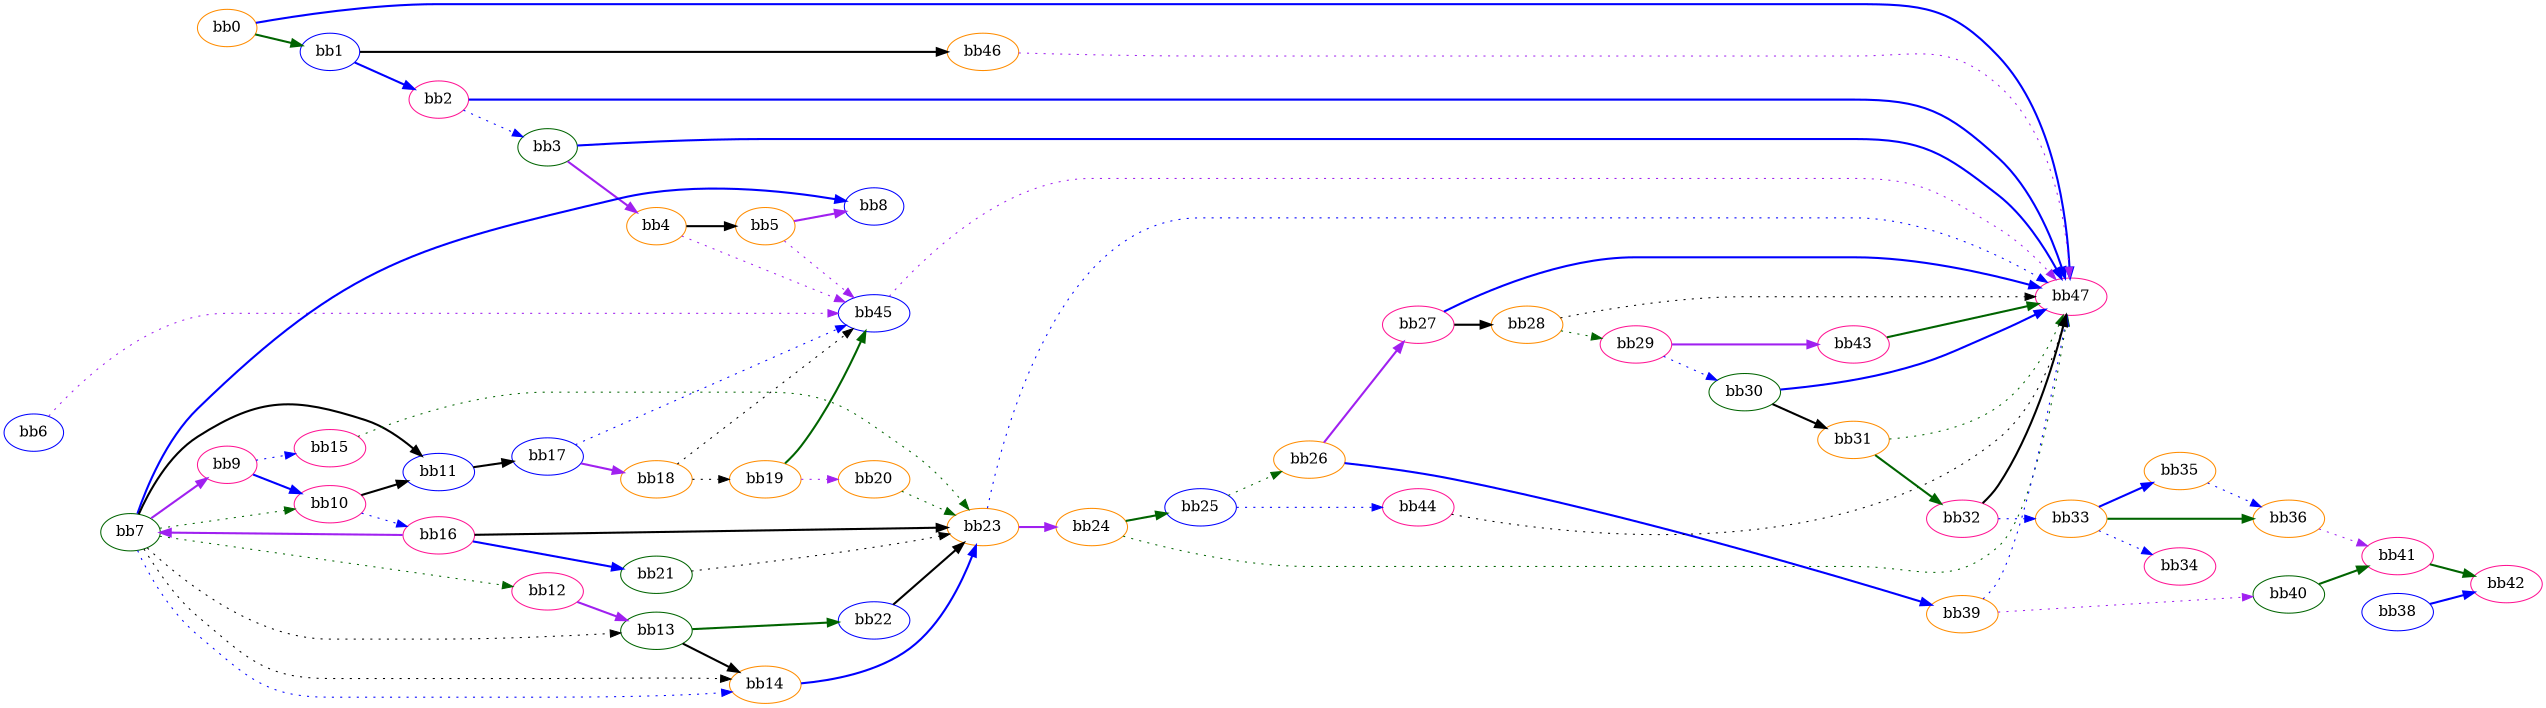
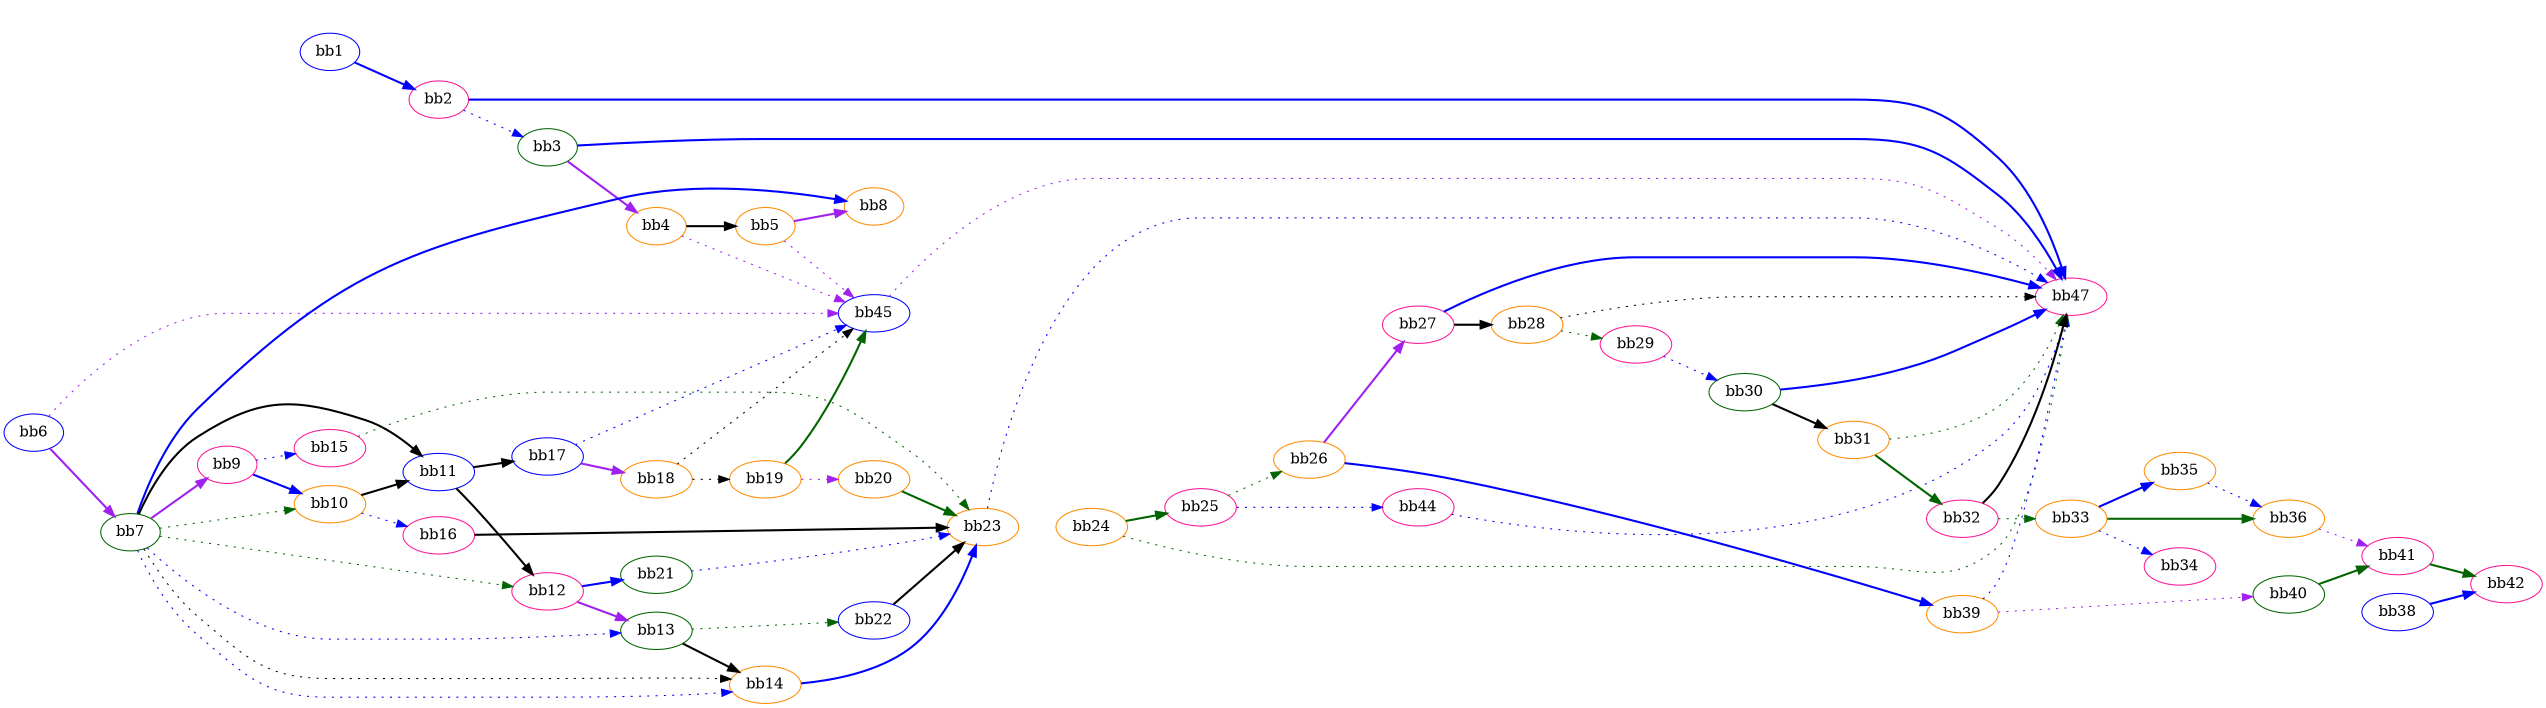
(227, 28) -> none
(983, 52) -> none
(874, 206) -> (874, 206)
(1853, 344) -> none
(924, 501) -> (924, 501)
(330, 504) -> (330, 504)
(1201, 507) -> (1201, 507)
(2009, 519) -> (2009, 519)
(1799, 522) -> (1799, 522)
none -> (492, 527)
(1032, 527) -> none
(287, 534) -> (78, 478)
(543, 554) -> (597, 584)
(816, 556) -> (816, 556)
(760, 626) -> (760, 626)
(366, 639) -> (366, 639)
